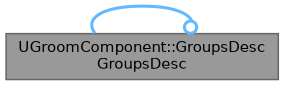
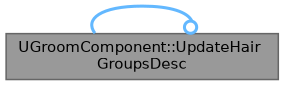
(142, 57) -> (142, 57)
